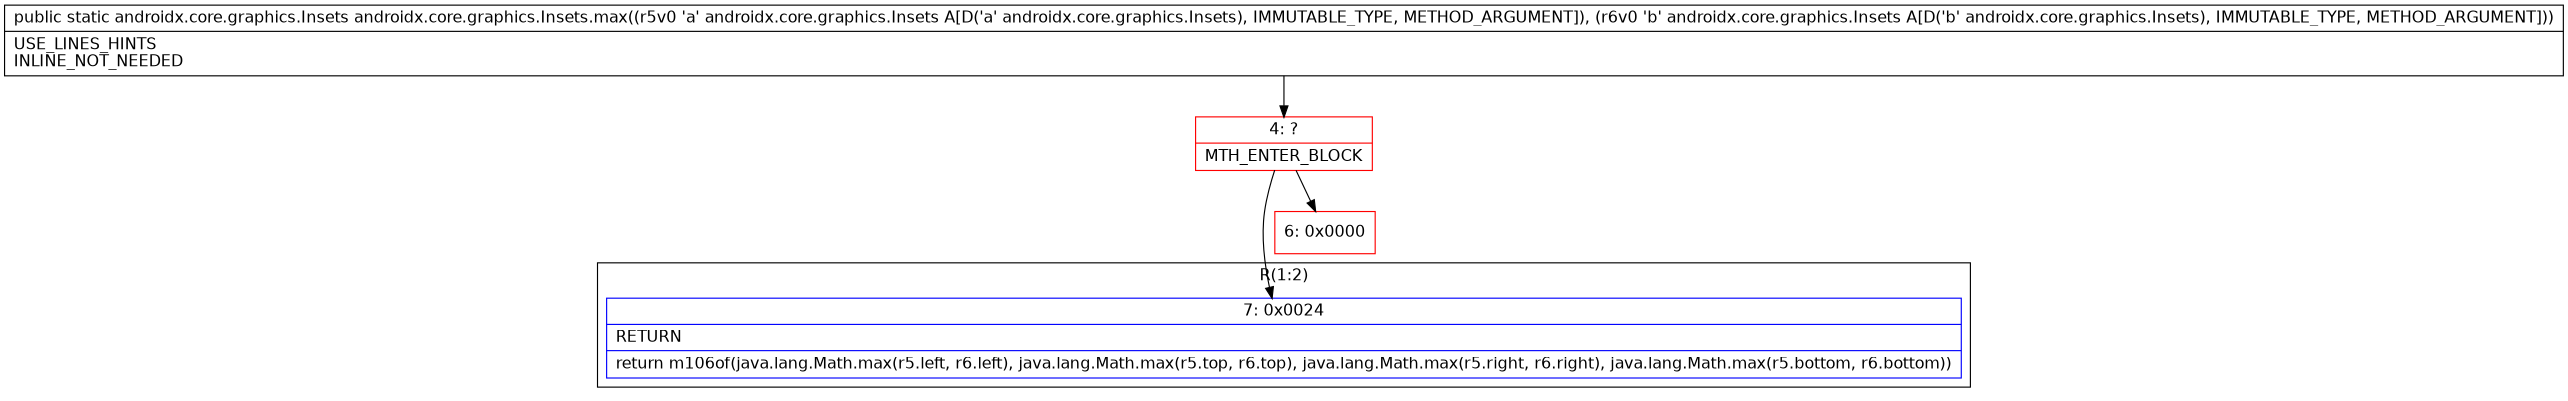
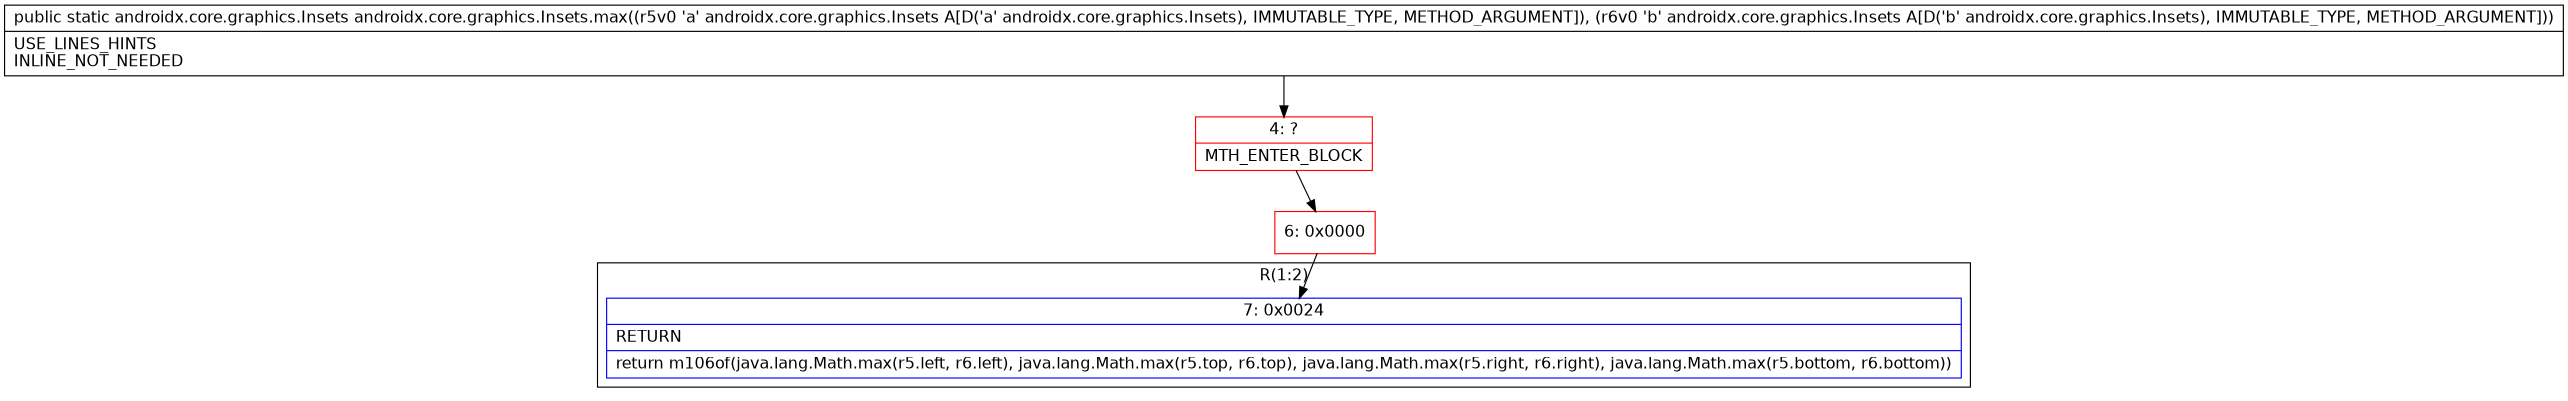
(1263, 228) -> (1310, 270)
